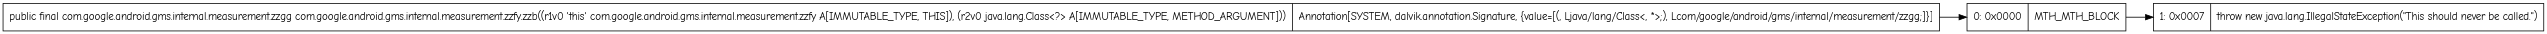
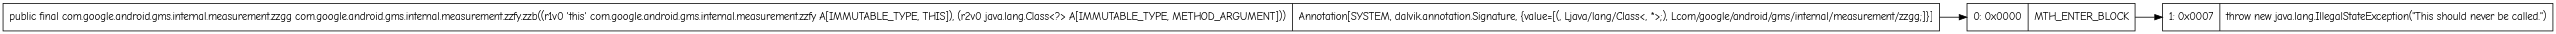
(2077, 17) -> (2082, 17)
